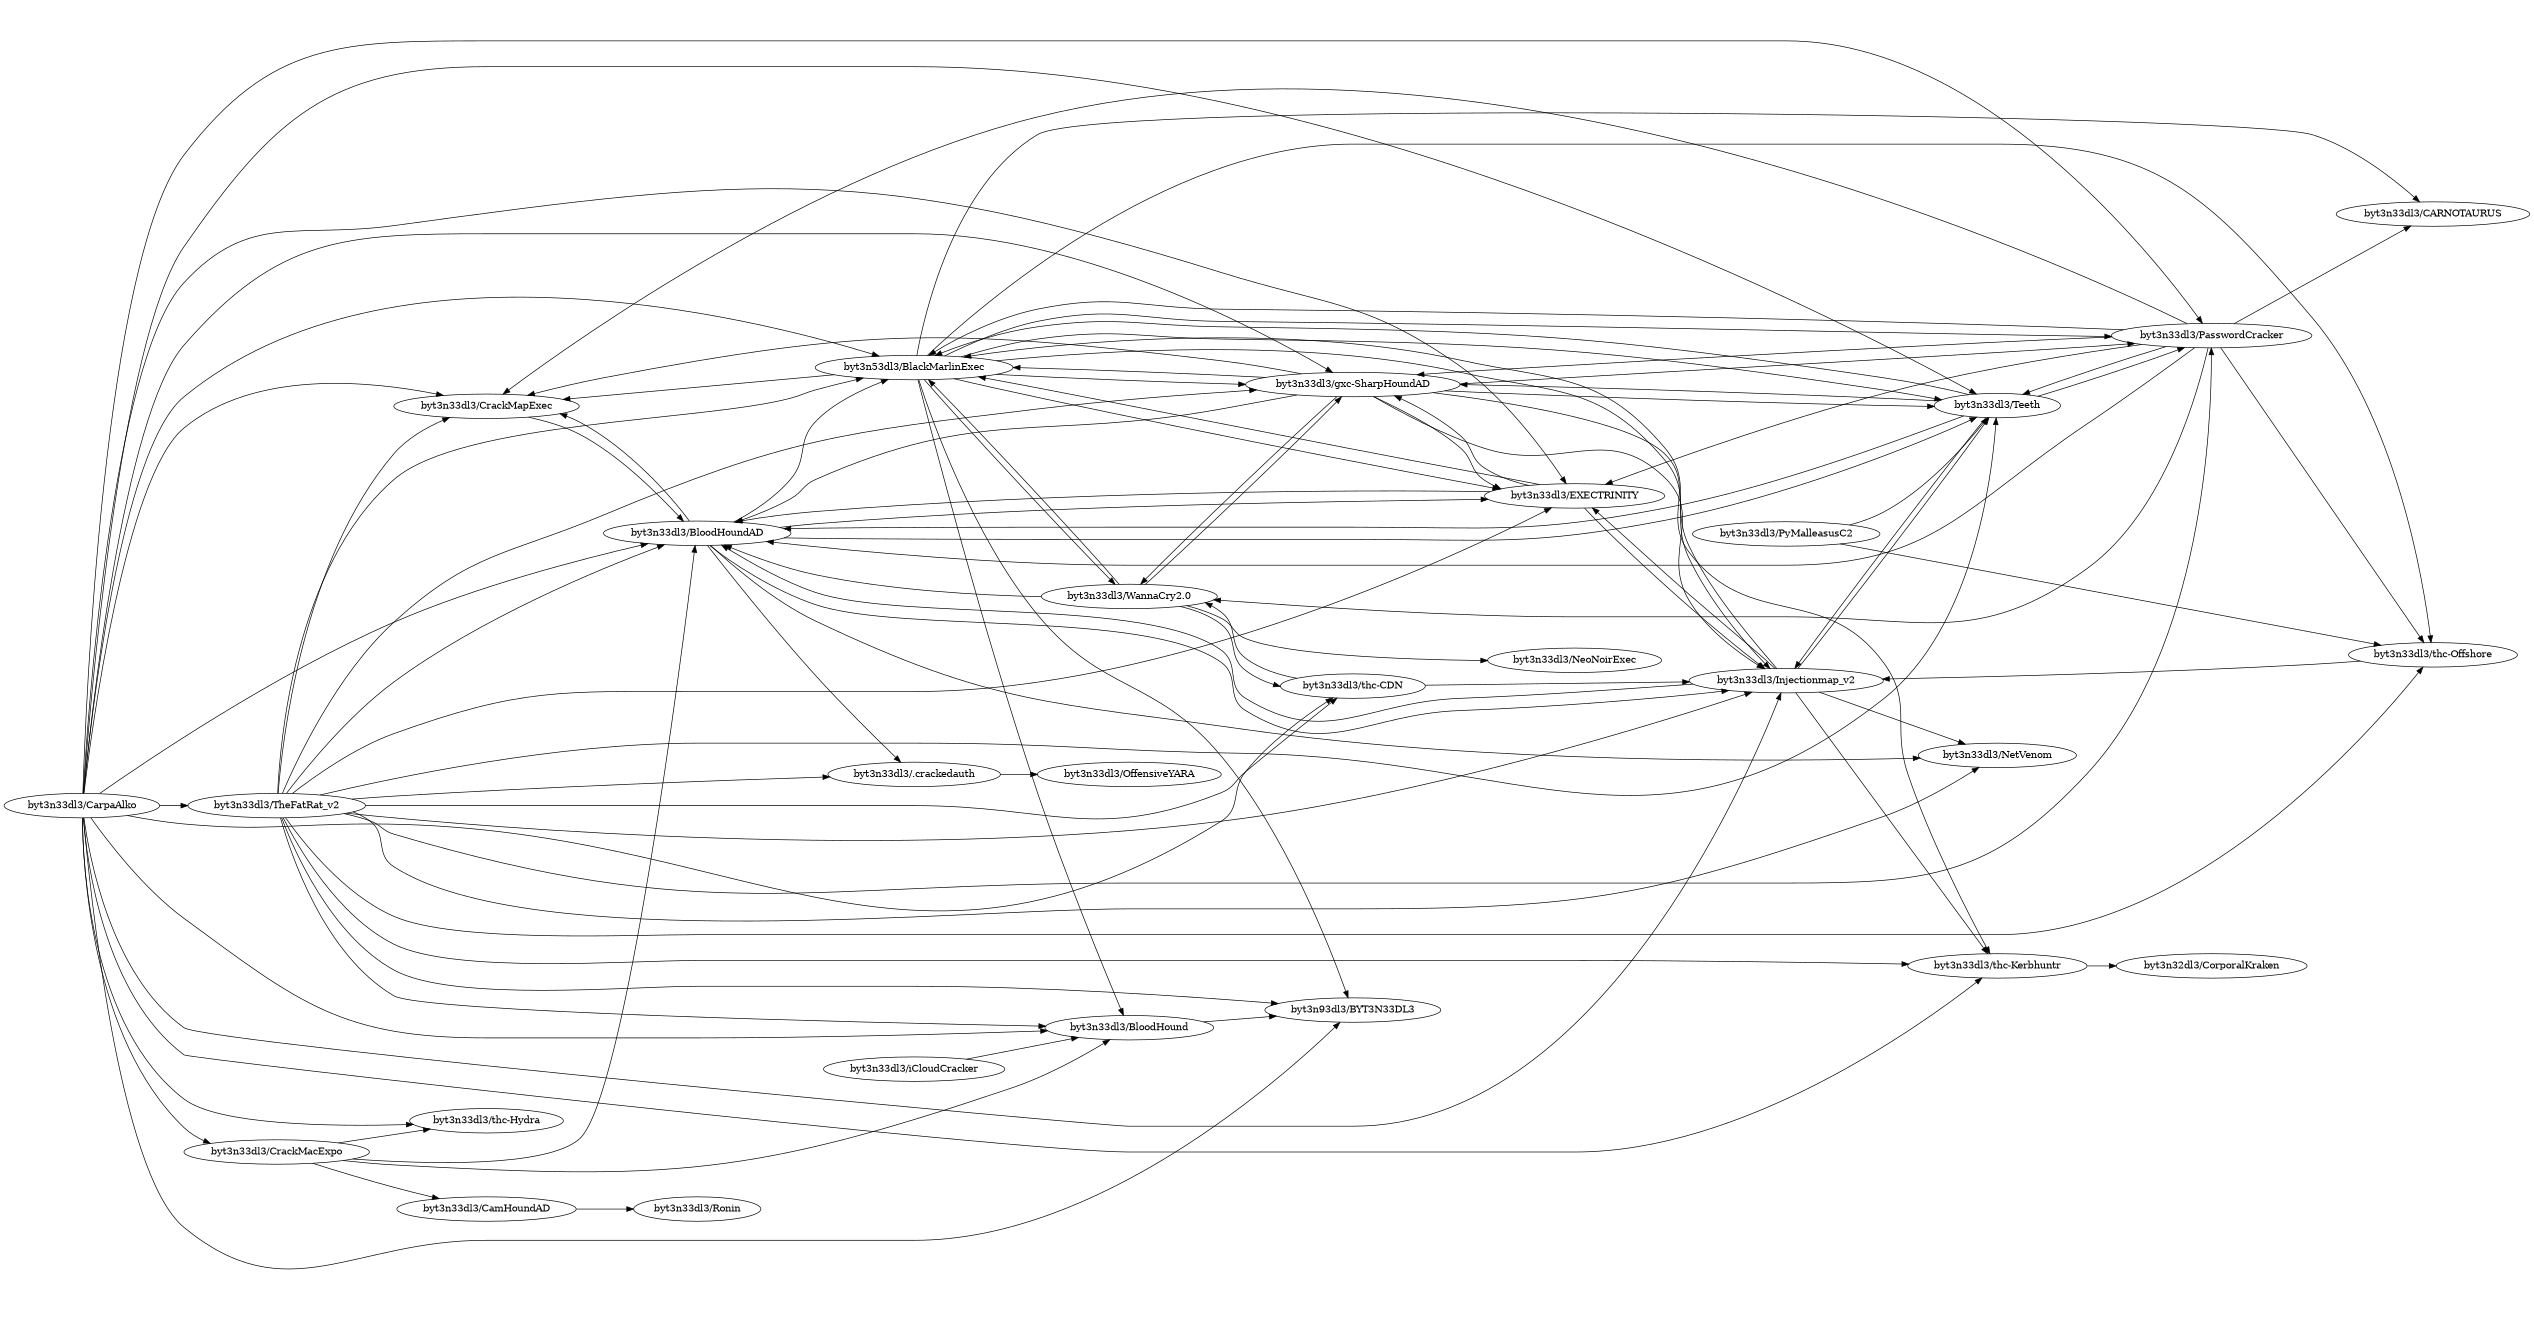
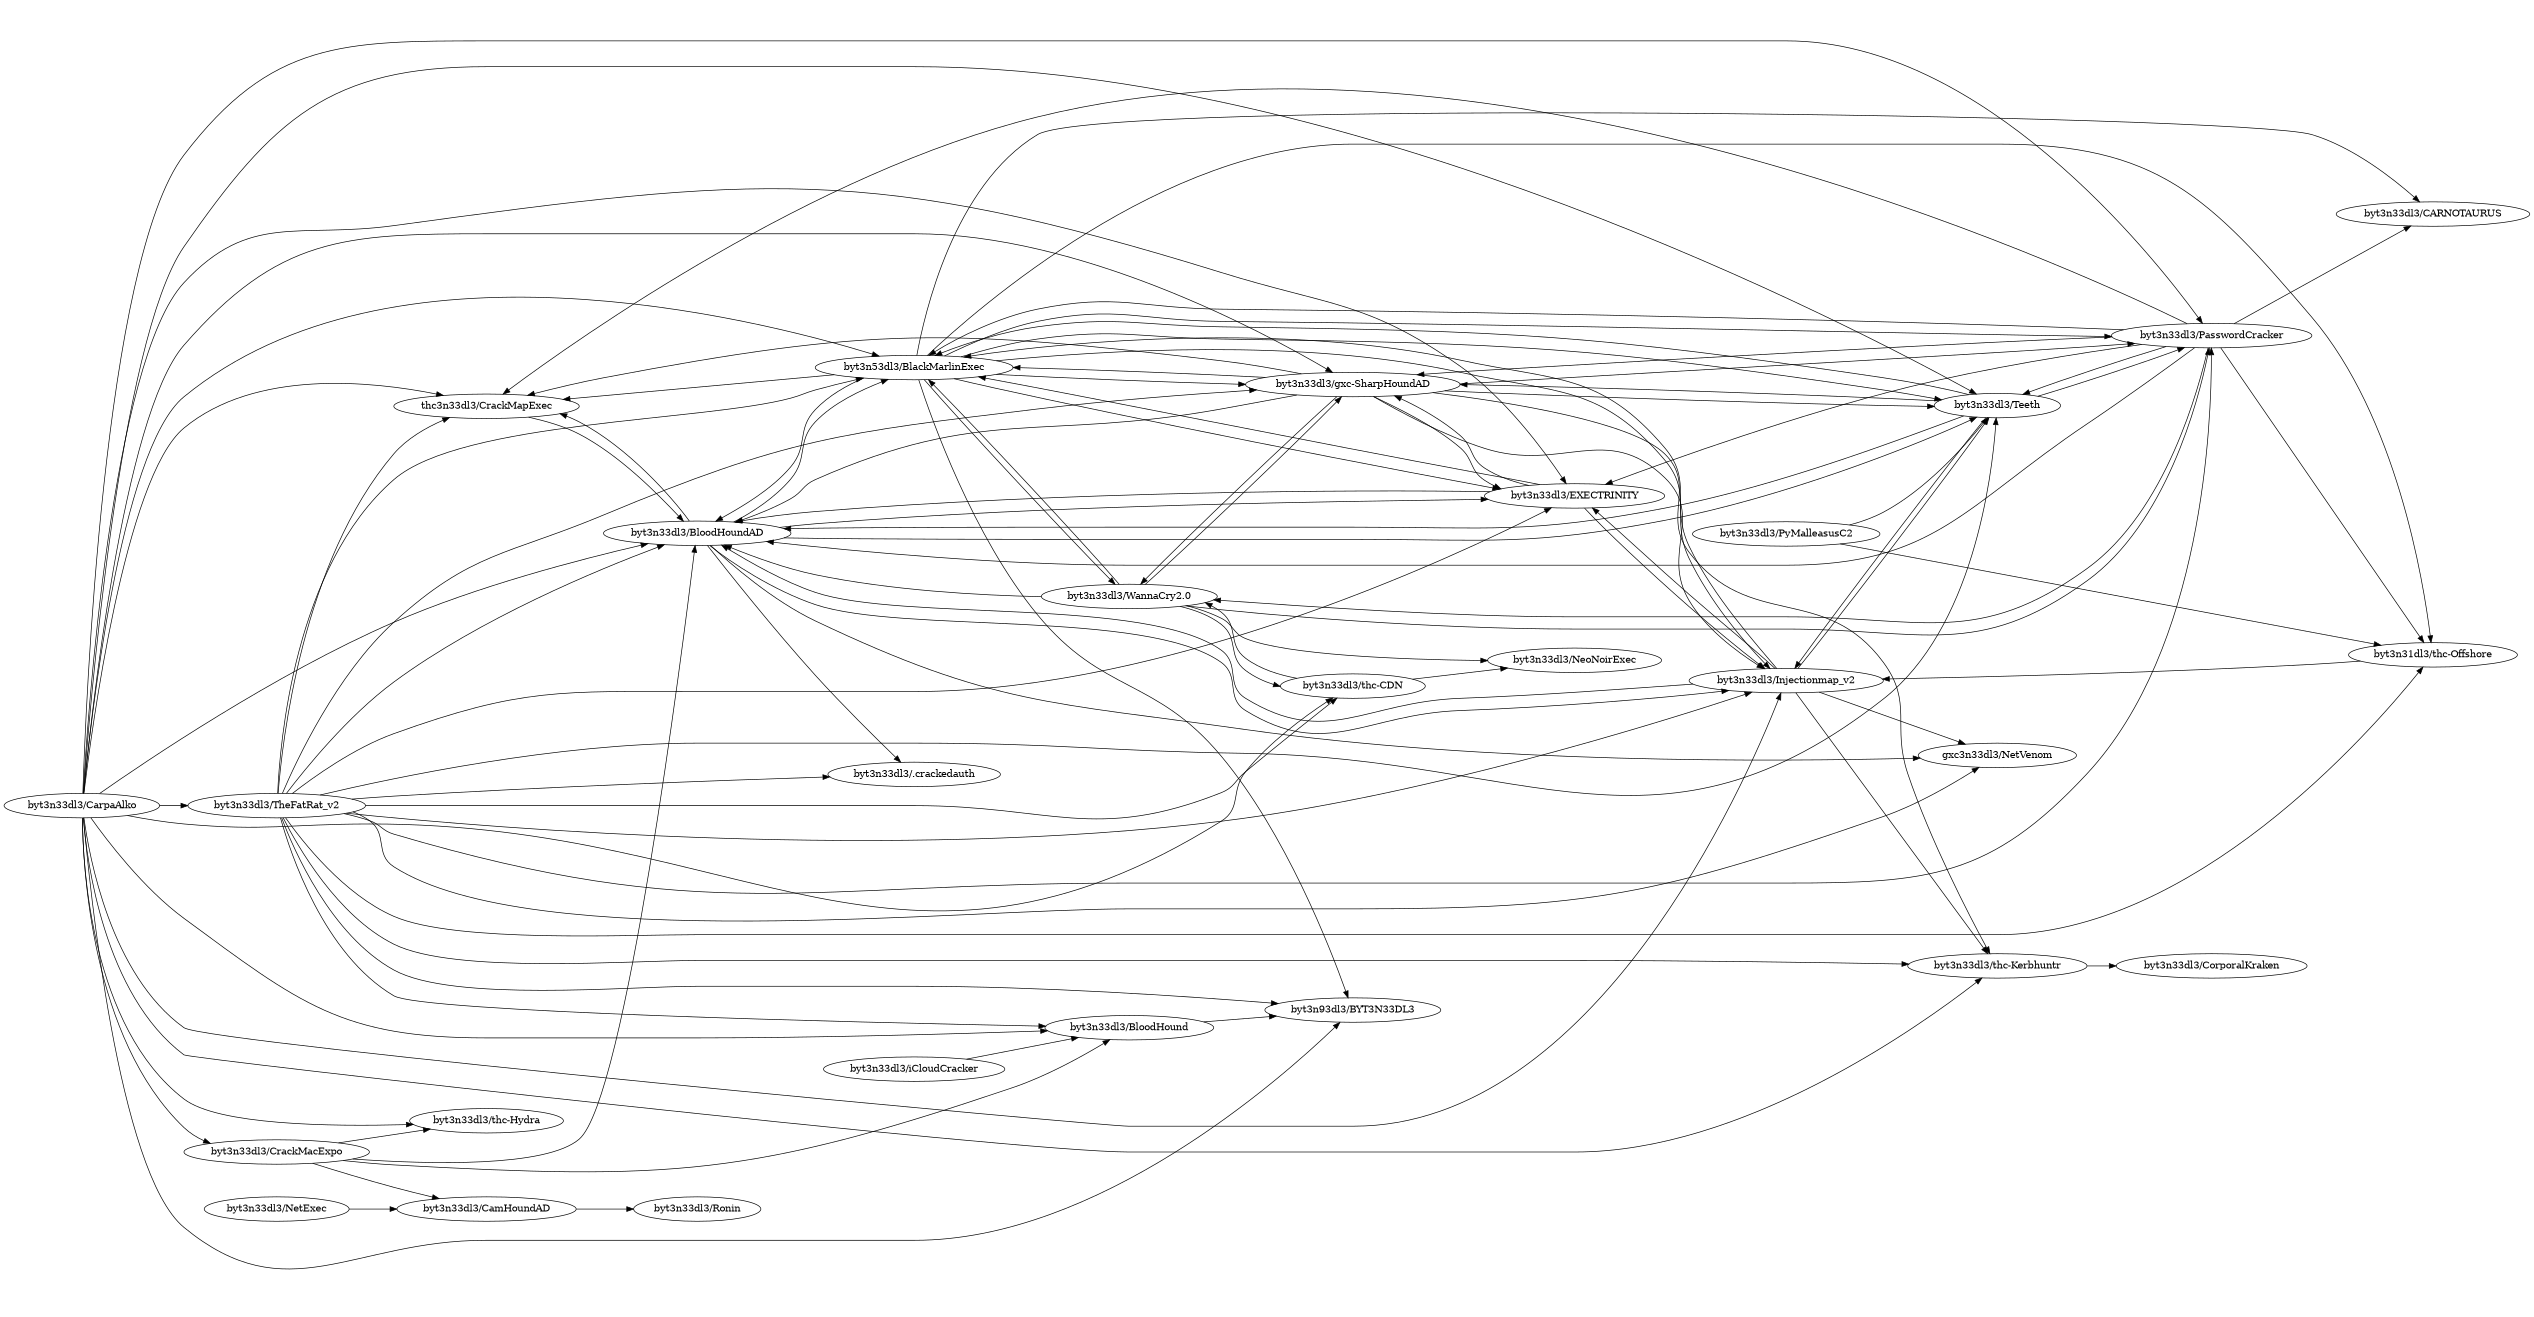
(487, 406) -> (487, 406)
none -> (1773, 629)
(2433, 655) -> (2433, 655)
(1554, 684) -> (1457, 674)
(1007, 698) -> (795, 461)
(1997, 755) -> (1997, 755)
(1129, 774) -> none
(2212, 966) -> (2212, 966)
none -> (277, 1209)
